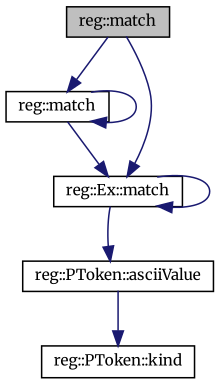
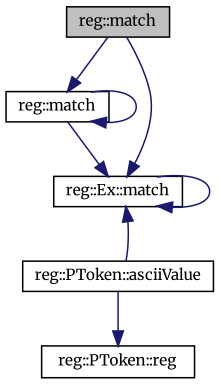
(108, 226) -> (128, 242)
(118, 362) -> (118, 362)
